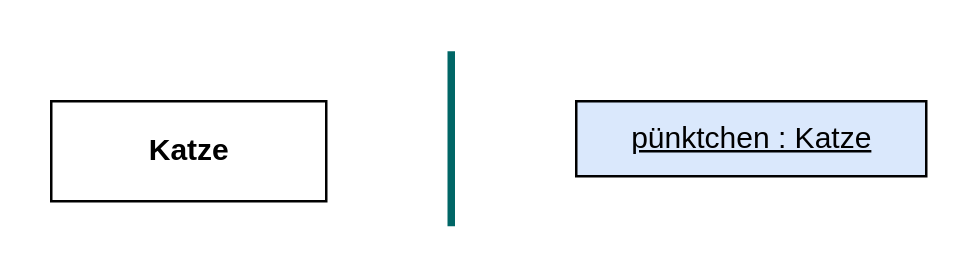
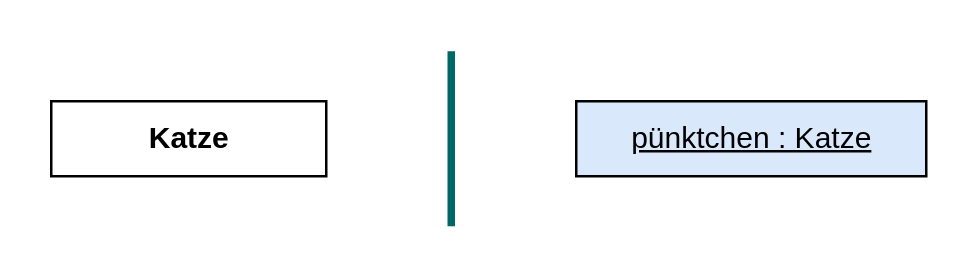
(189, 151) -> (189, 139)
